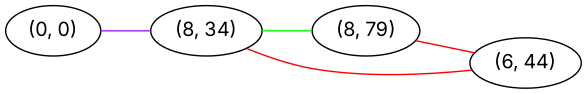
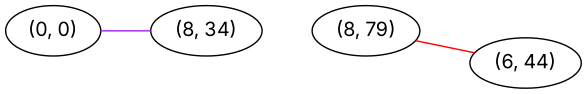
(287, 31) -> none
(358, 74) -> none
